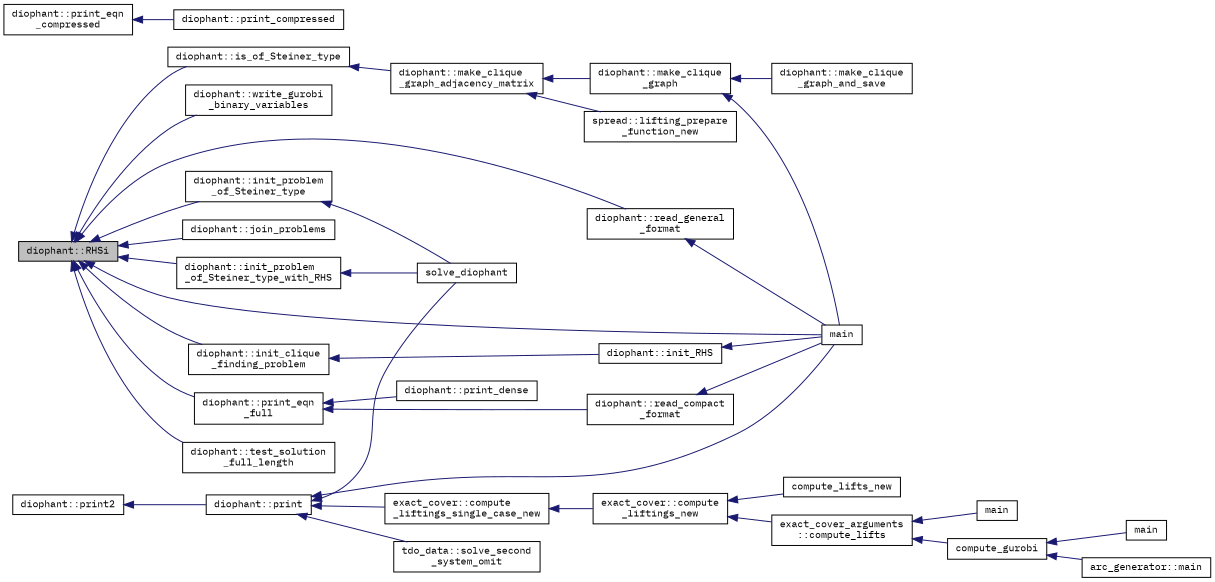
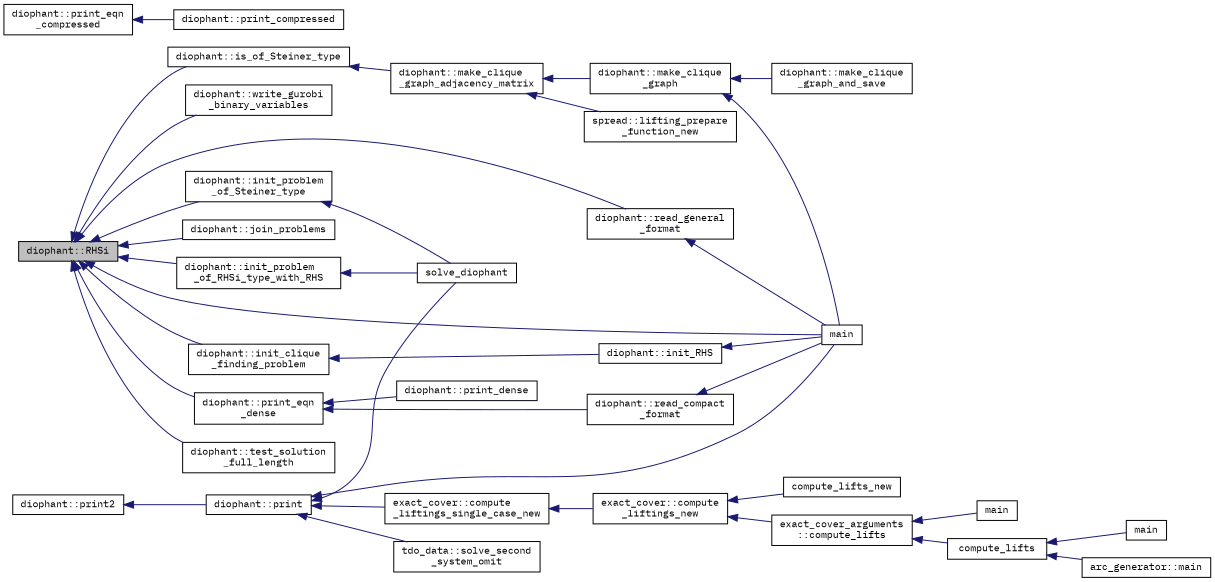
(259, 273) -> (259, 273)
(259, 408) -> (259, 408)
(997, 549) -> (997, 549)
